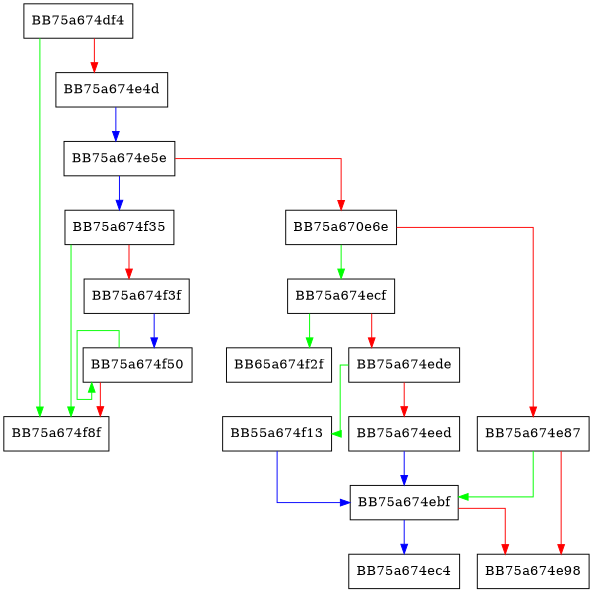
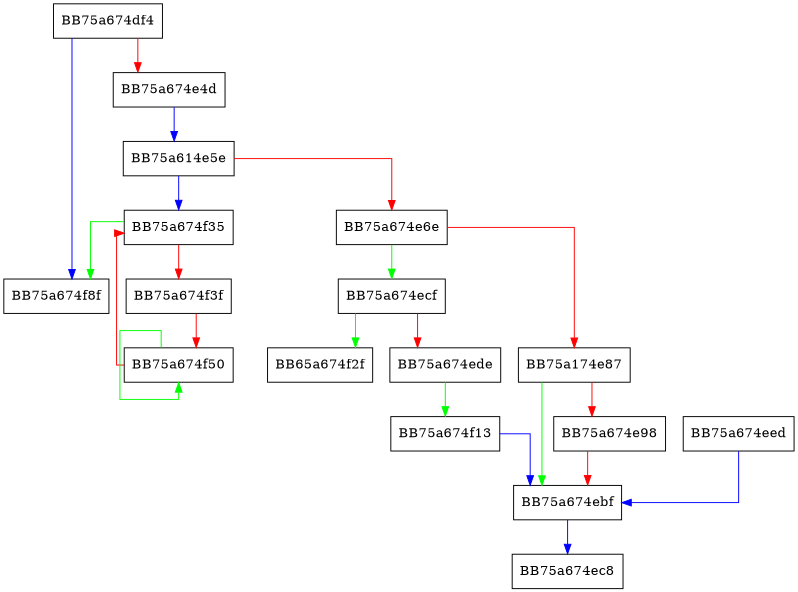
(119, 159) -> (179, 159)
(40, 223) -> (72, 154)
(341, 227) -> (392, 227)
(154, 326) -> (196, 326)
(100, 395) -> (117, 303)
(404, 395) -> none
(277, 434) -> (445, 434)
(533, 434) -> (574, 365)
(500, 508) -> (588, 463)
(404, 571) -> (568, 571)
